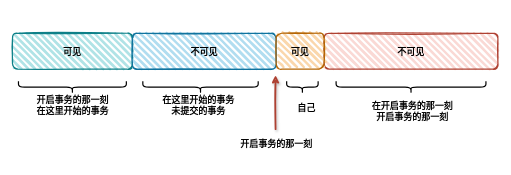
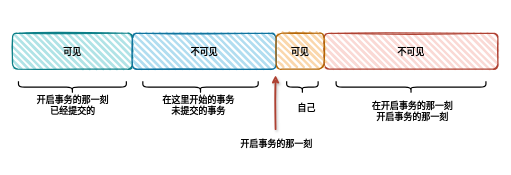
(73, 105) -> (73, 105)
